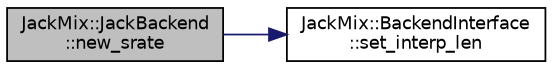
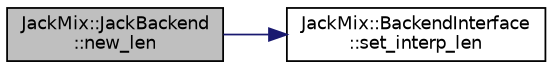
(115, 35) -> (115, 35)
